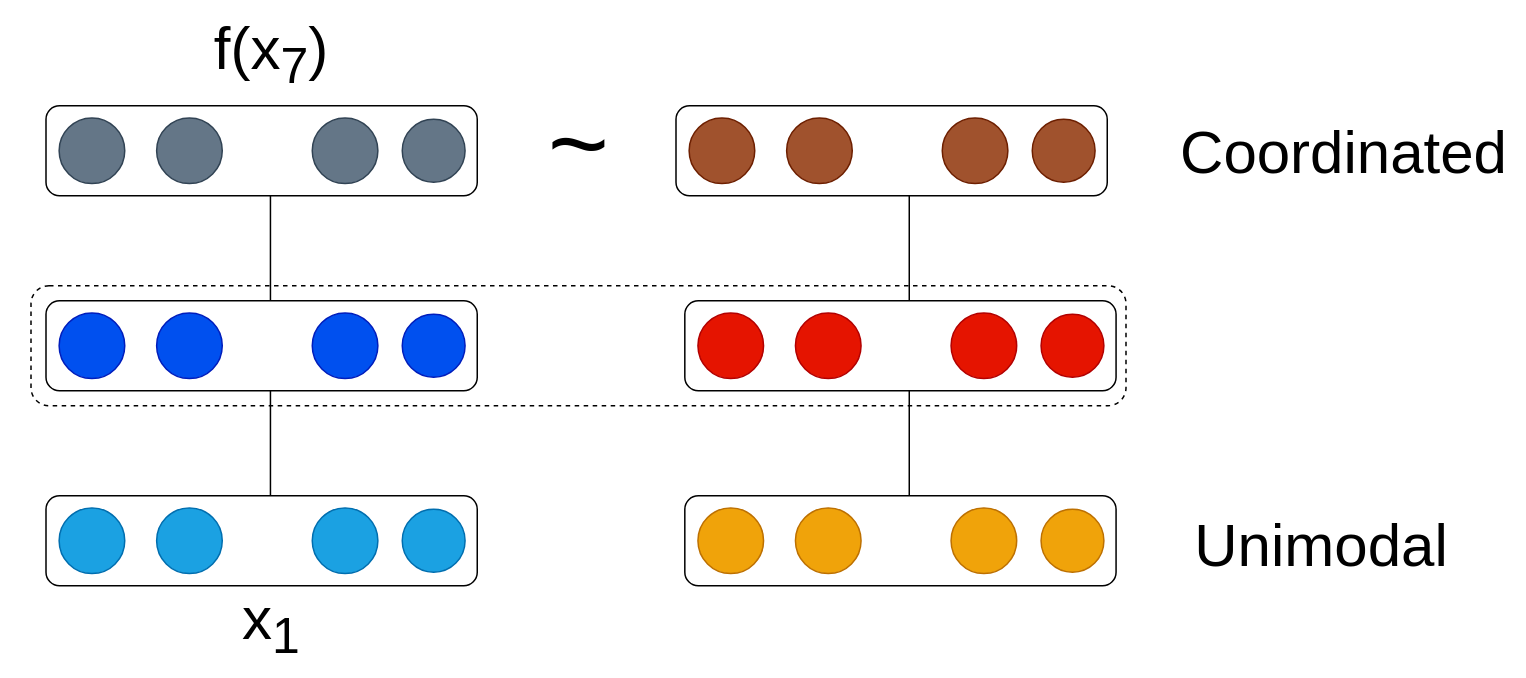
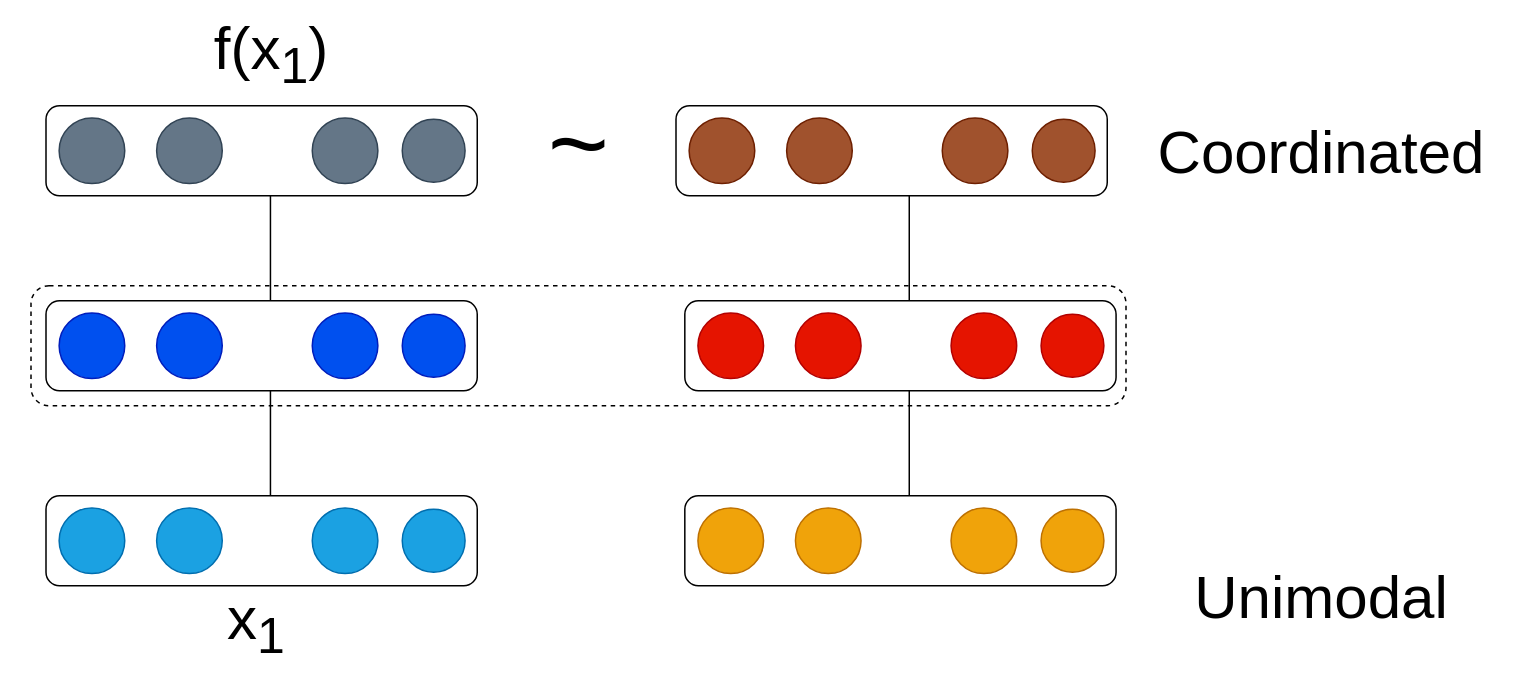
(272, 53) -> (272, 53)
(1343, 151) -> (1321, 151)
(1321, 544) -> (1321, 596)
(270, 623) -> (255, 623)
